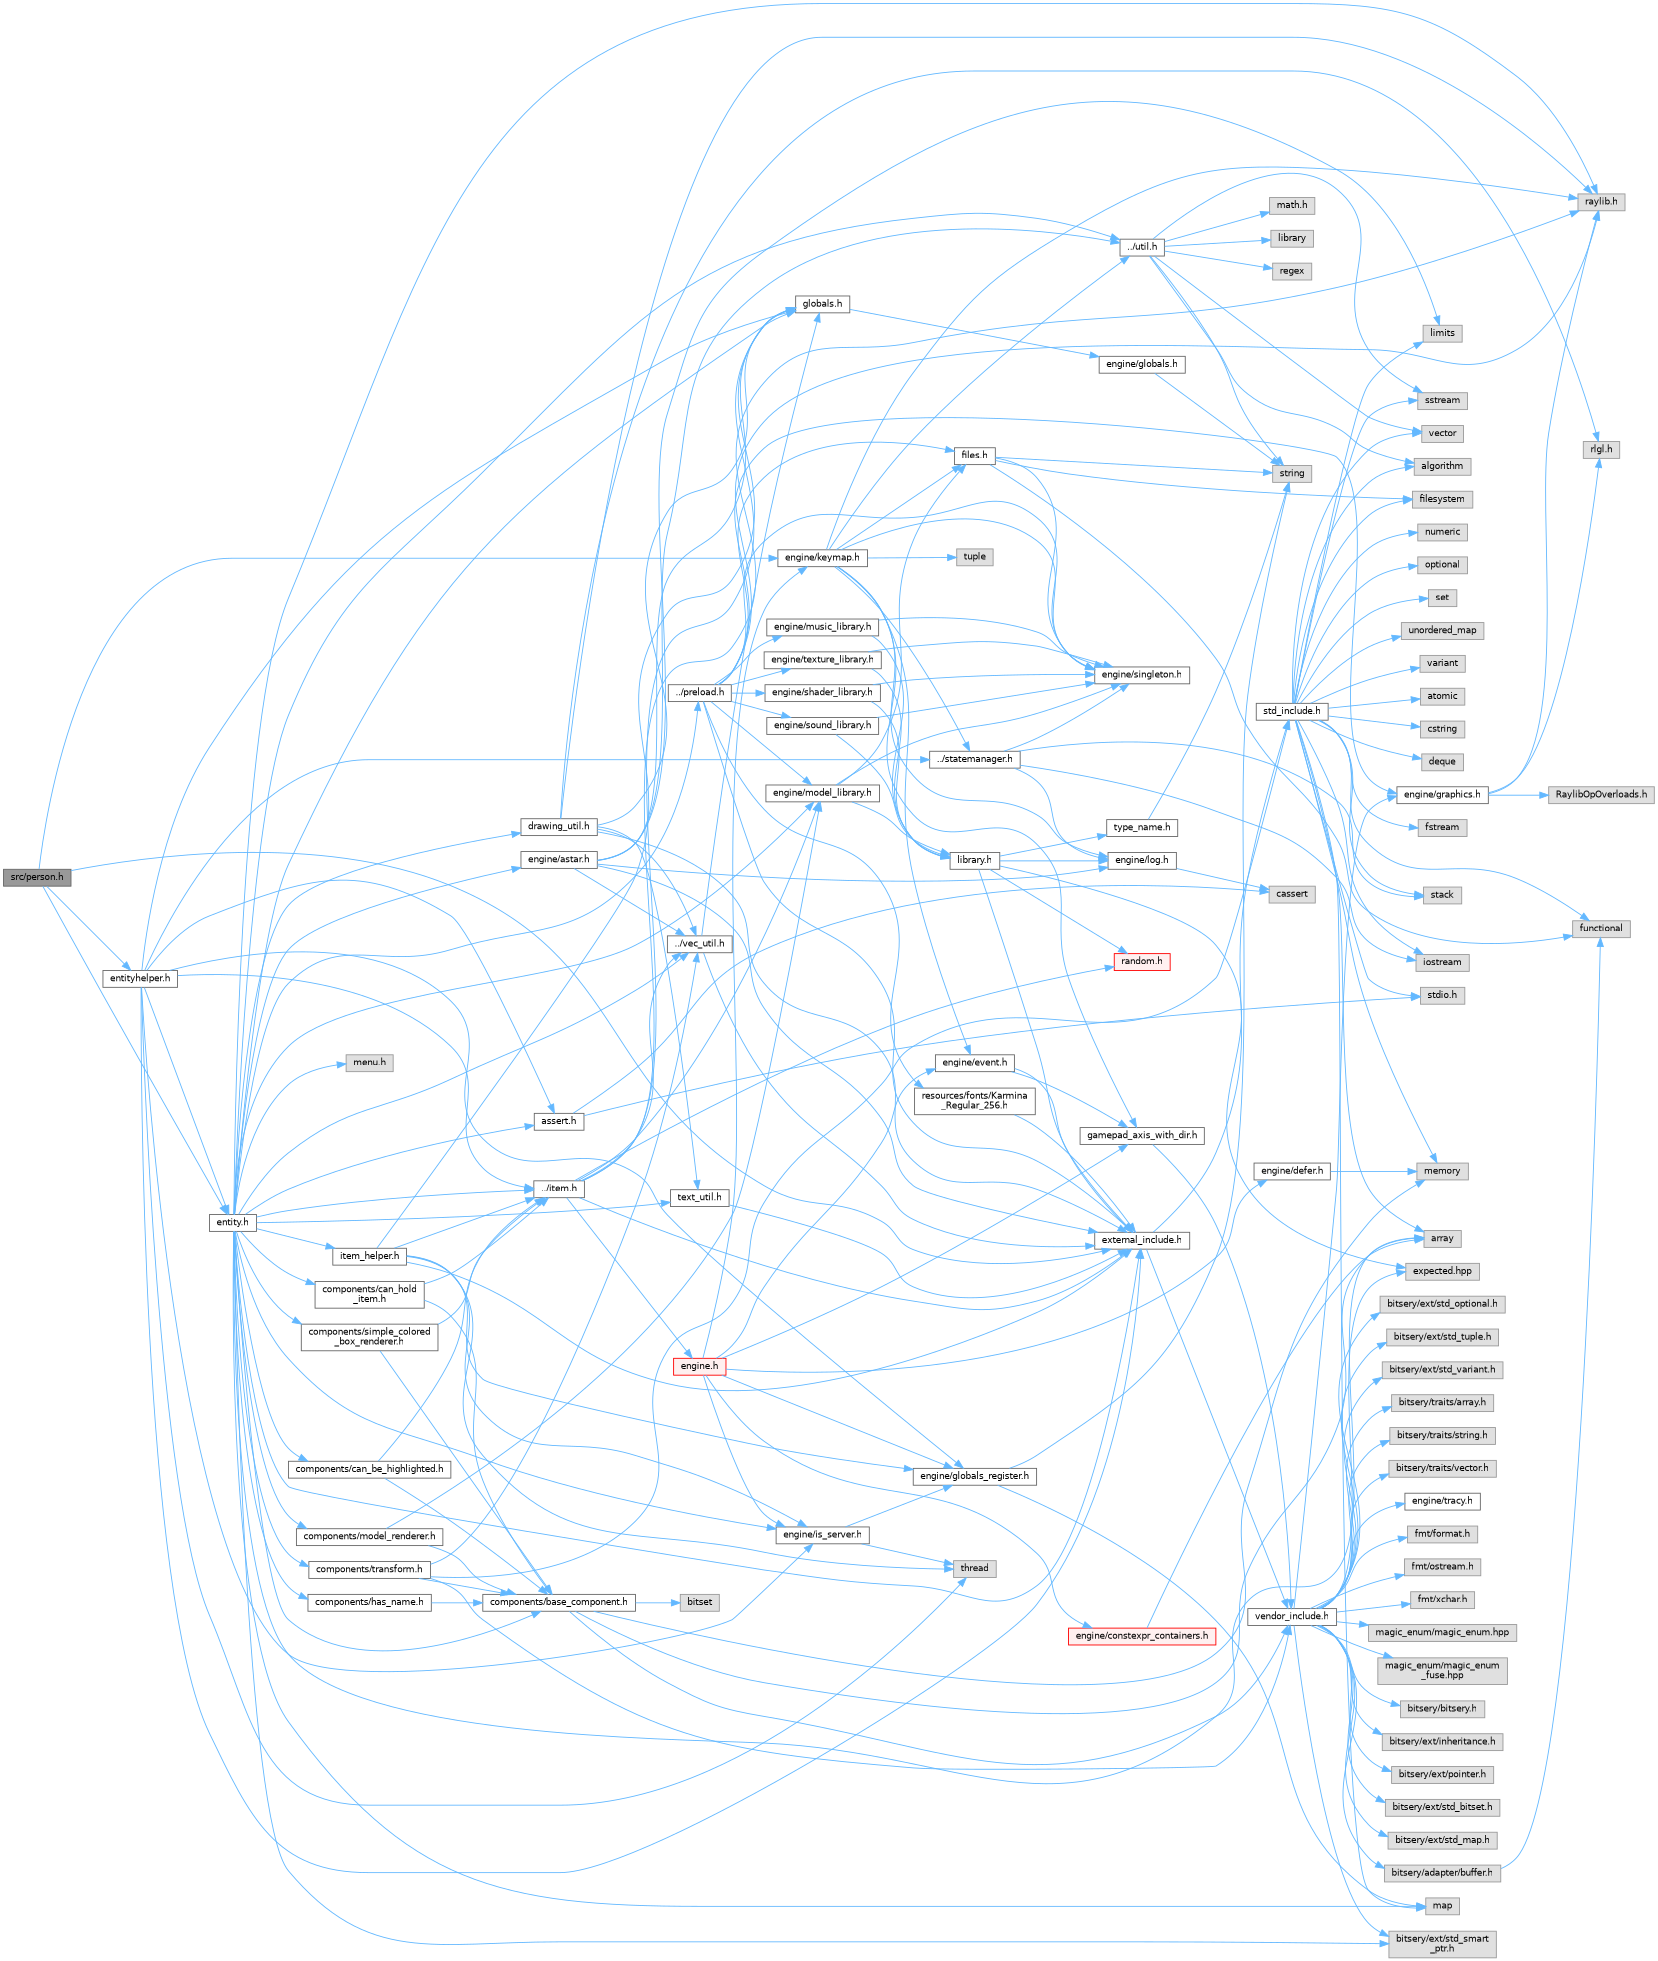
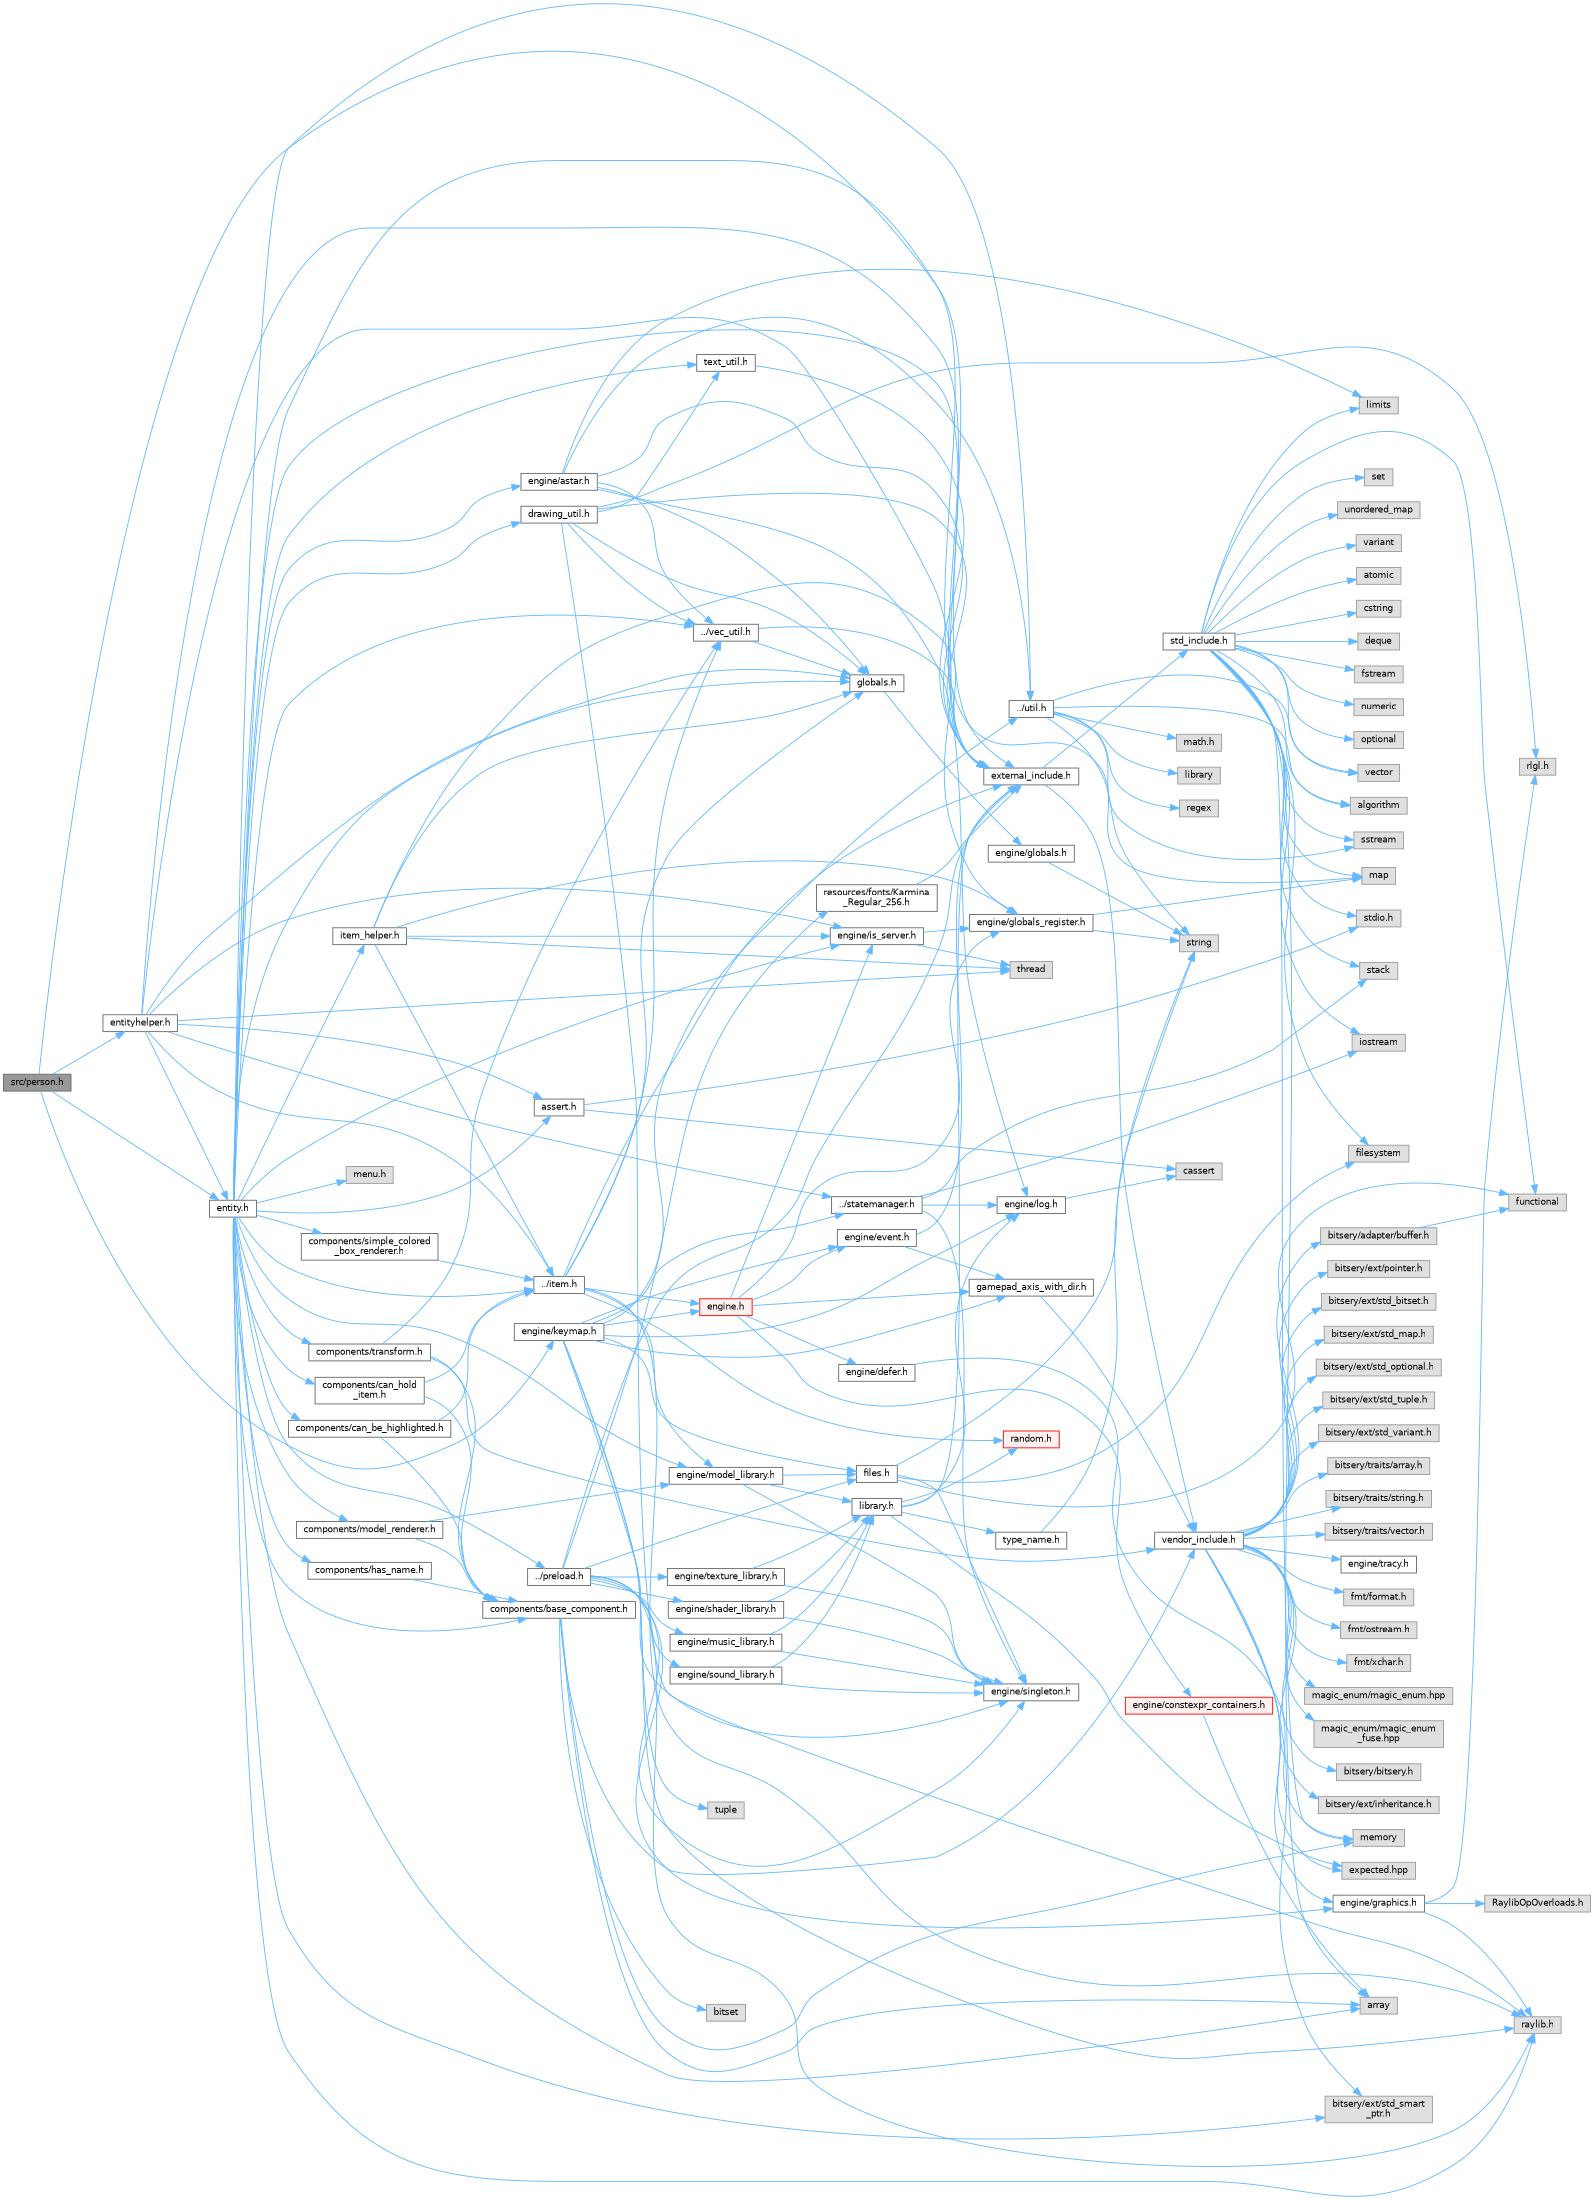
(758, 740) -> none
(734, 958) -> (658, 1317)
(835, 1127) -> none
(464, 1469) -> none
